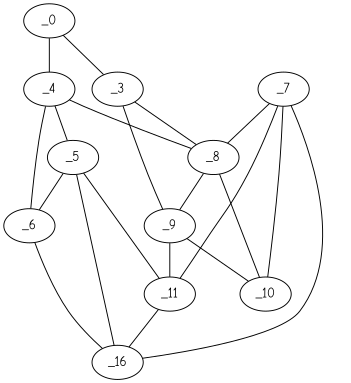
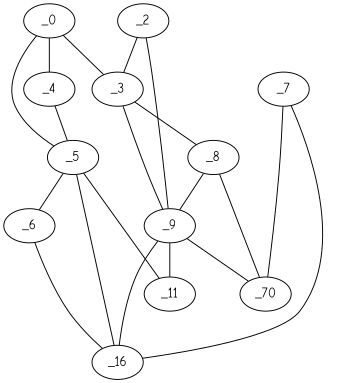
none -> (143, 21)
none -> (12, 96)
(121, 122) -> none
(249, 123) -> none
(36, 157) -> none
(236, 196) -> none
(266, 294) -> (266, 294)
(144, 328) -> (131, 290)
